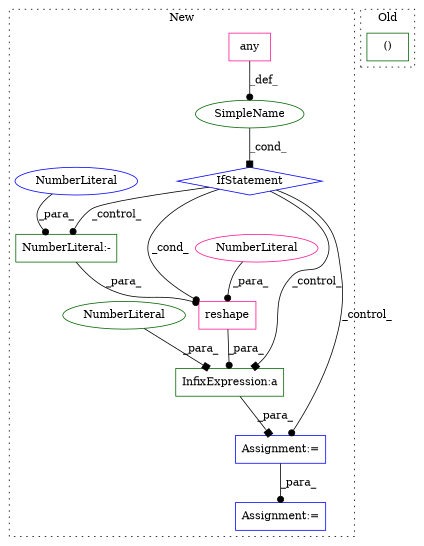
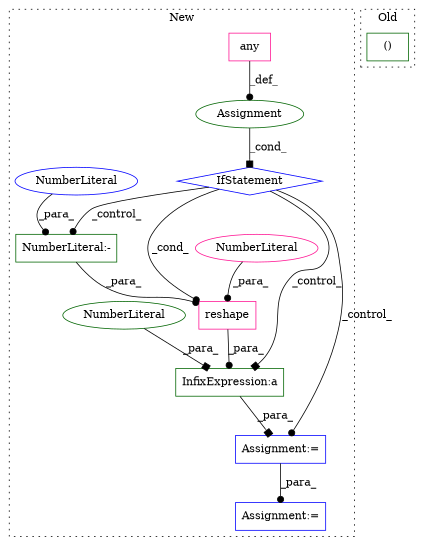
(250, 114) -> (250, 114)
